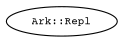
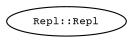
(62, 21) -> (66, 21)
